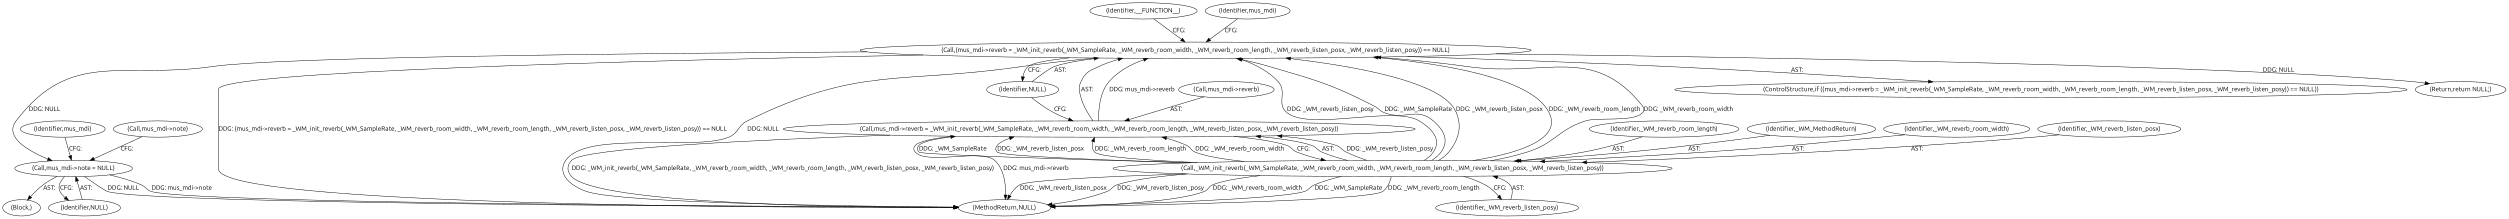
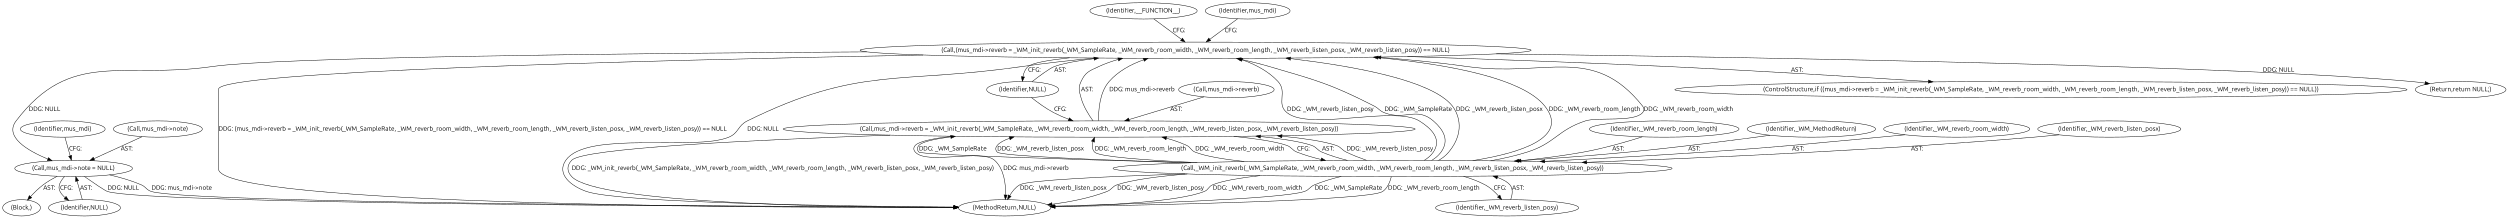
(128, 149) -> (128, 149)
